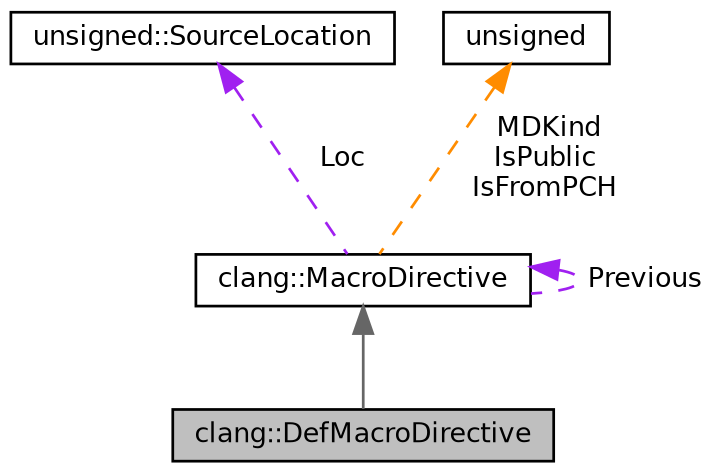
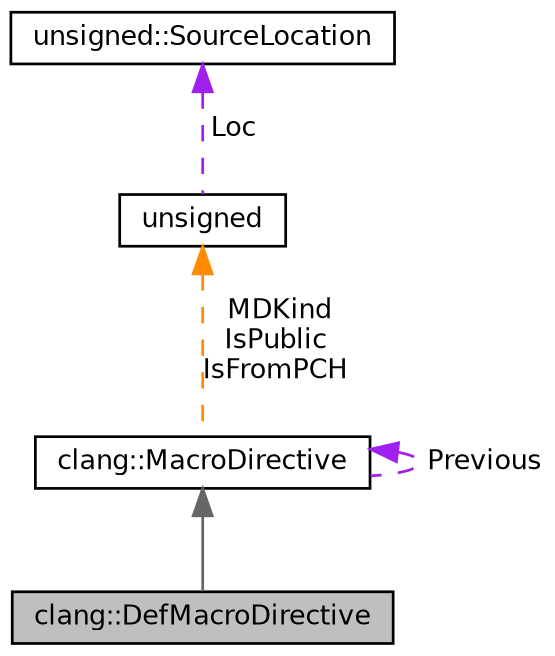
(291, 171) -> (203, 143)
